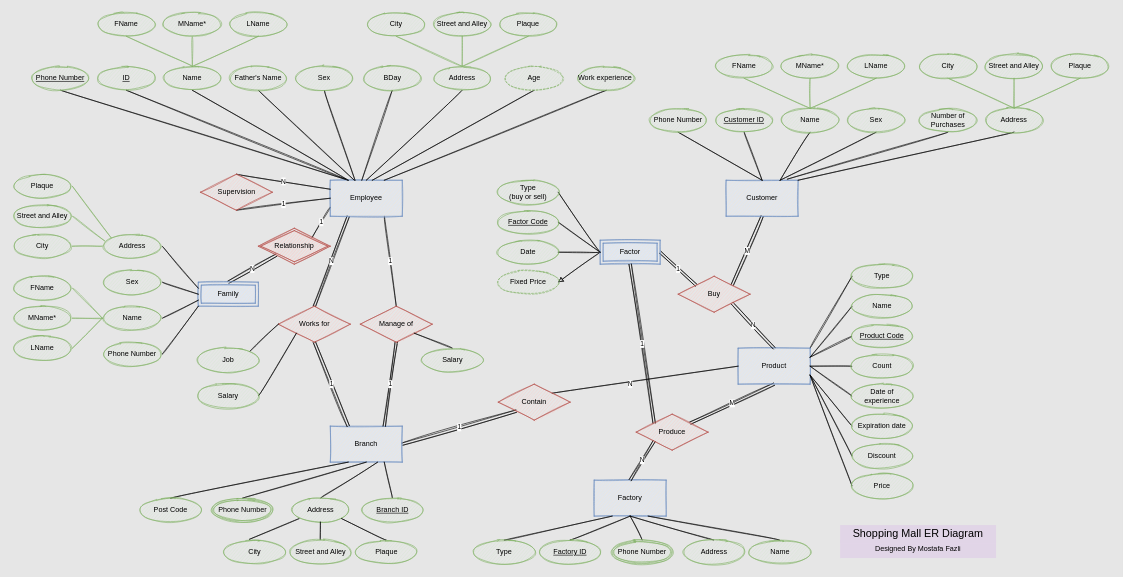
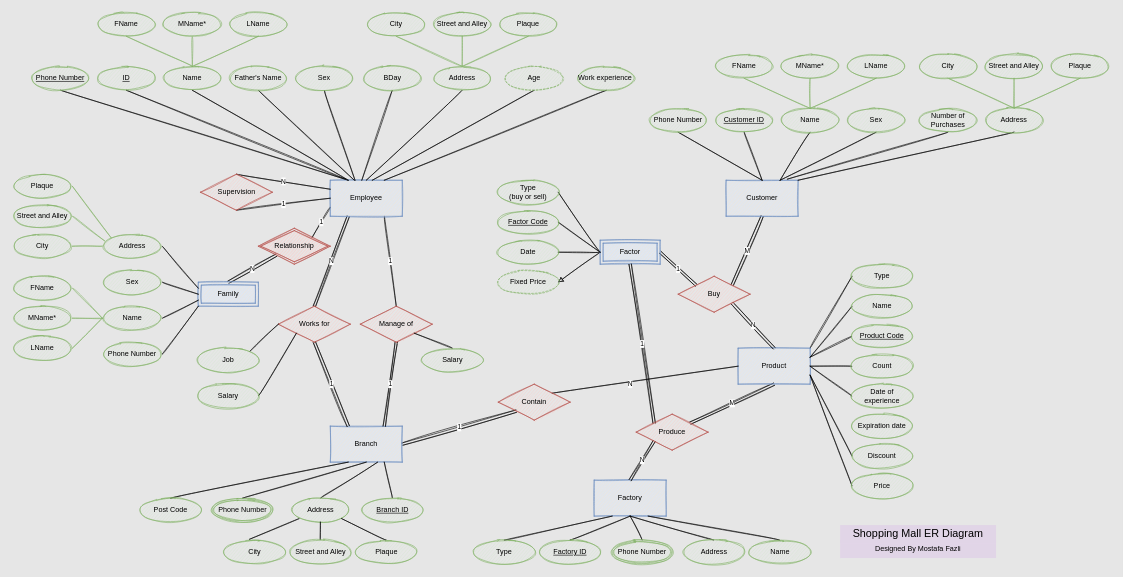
(832, 401) -> none
